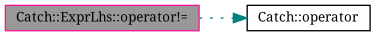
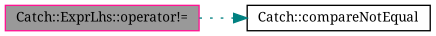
(309, 18) -> (339, 18)
